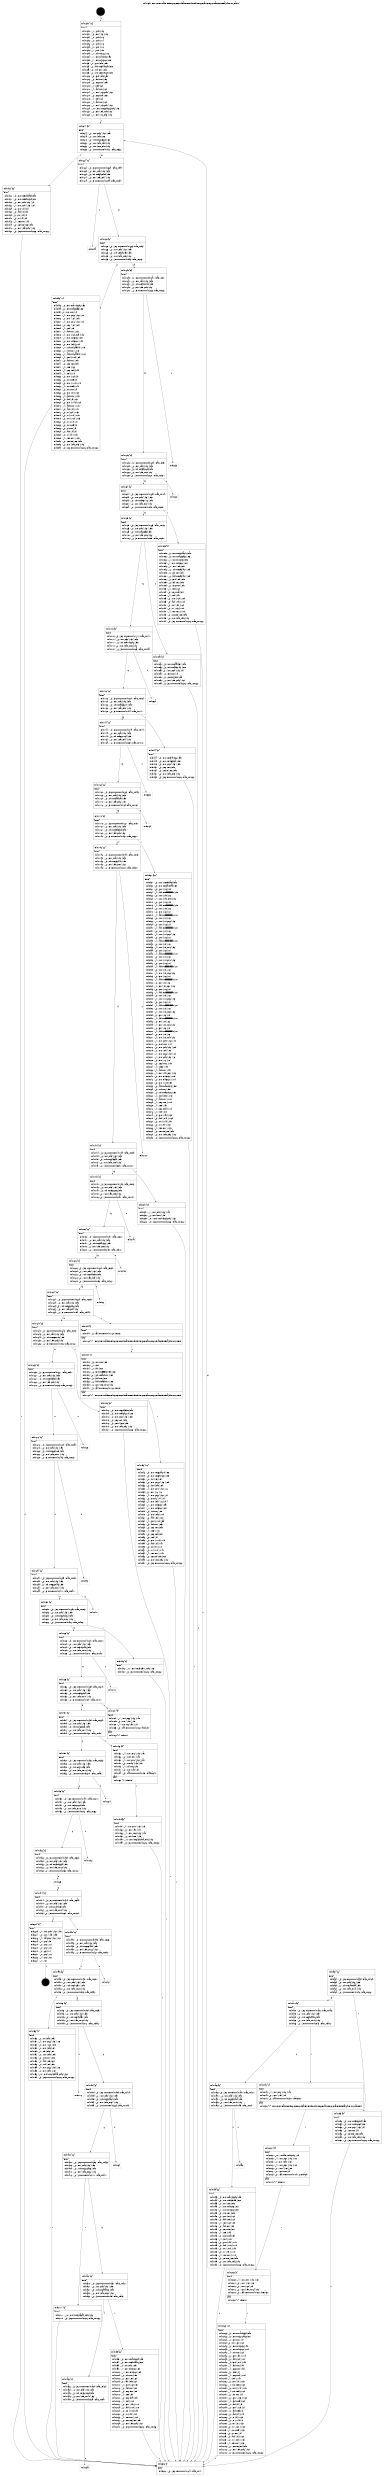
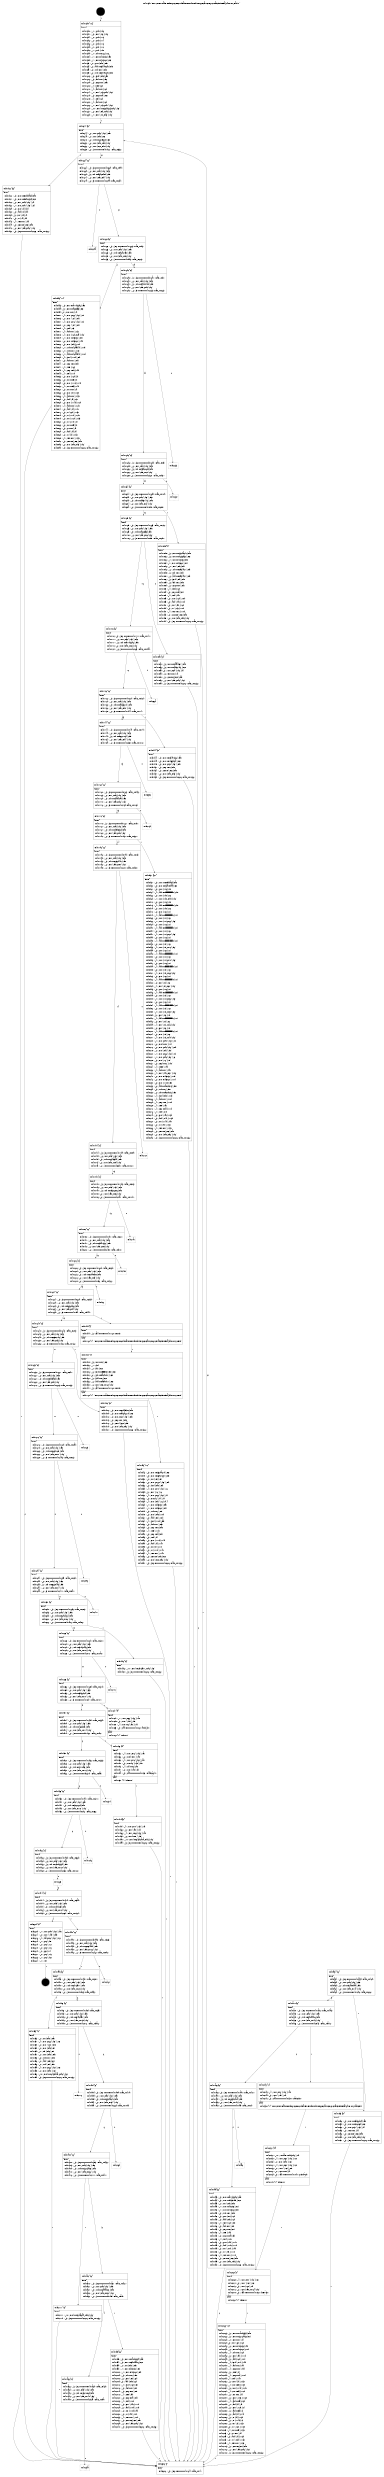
(162, 1213) -> none
